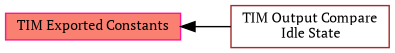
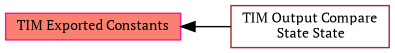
(310, 27) -> (310, 27)
